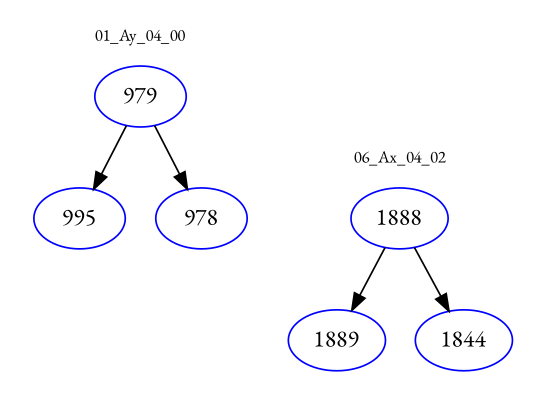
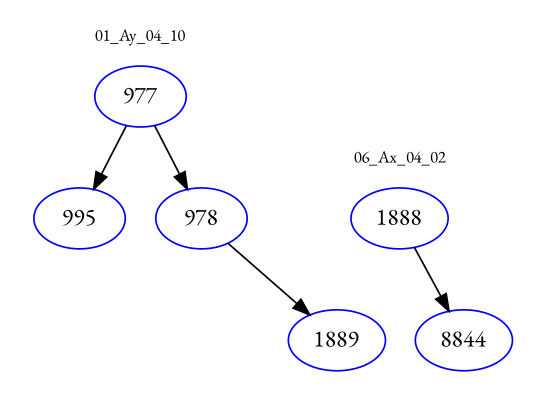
(141, 36) -> (141, 36)
(141, 97) -> (141, 97)
(372, 271) -> (262, 273)
(464, 340) -> (464, 340)
